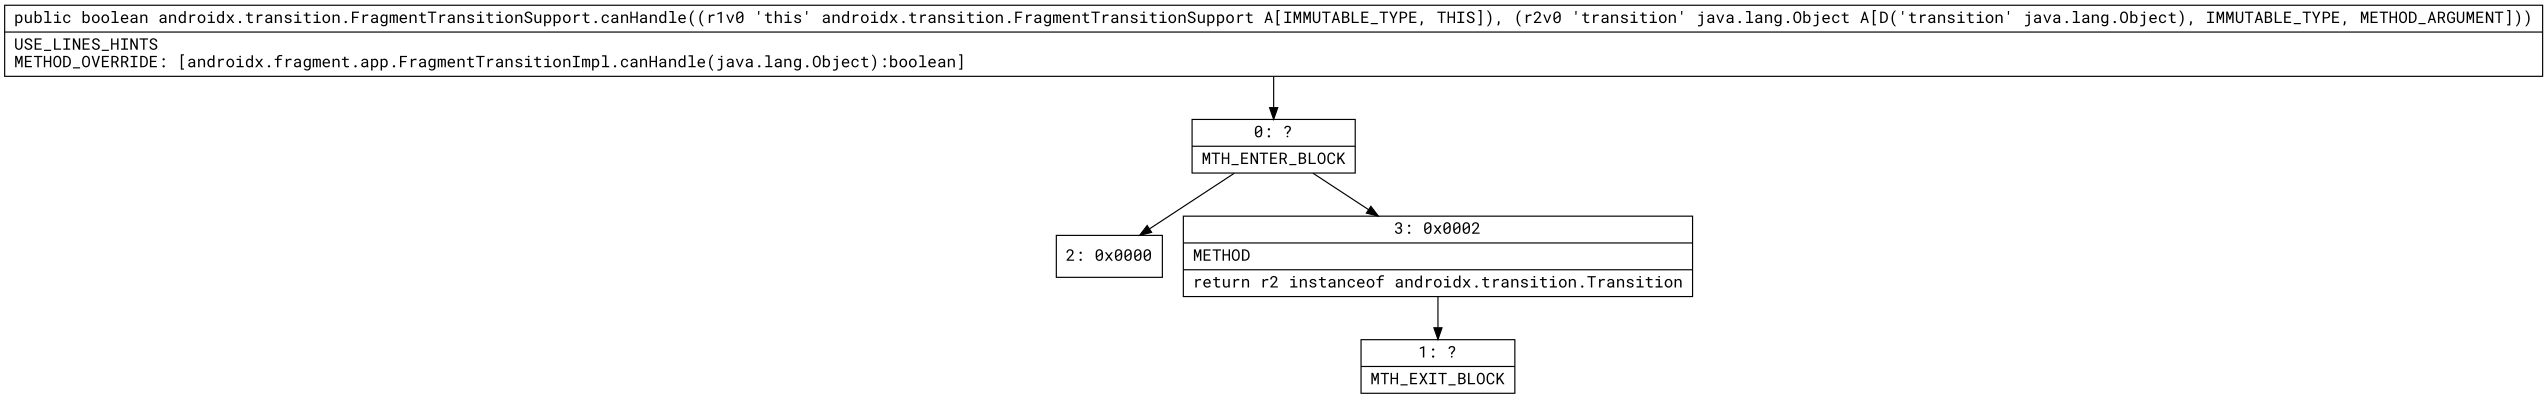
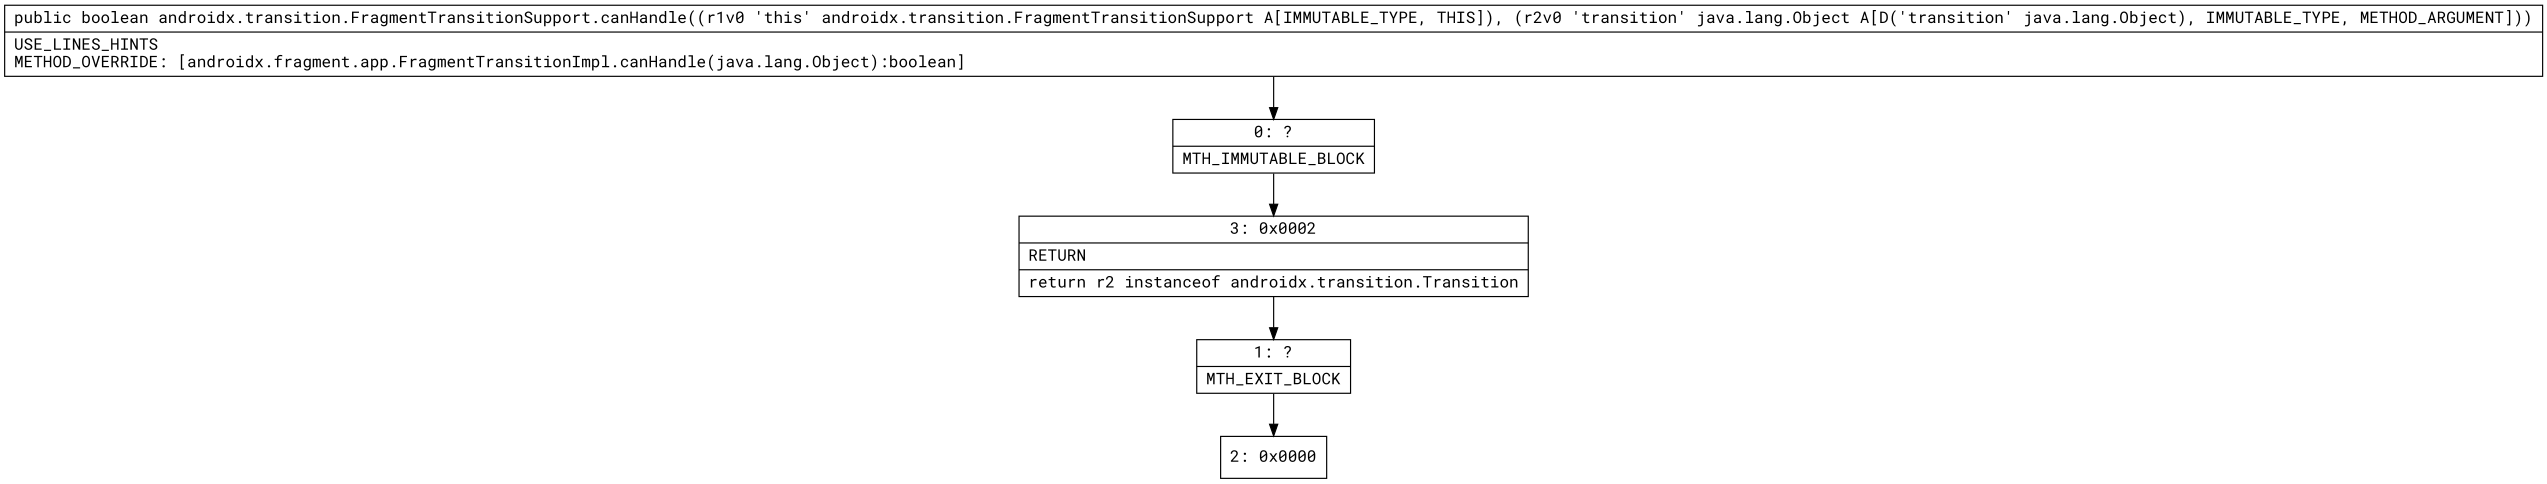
(1274, 159) -> (1274, 159)
(1192, 201) -> (1274, 409)
(1222, 256) -> (1057, 256)
